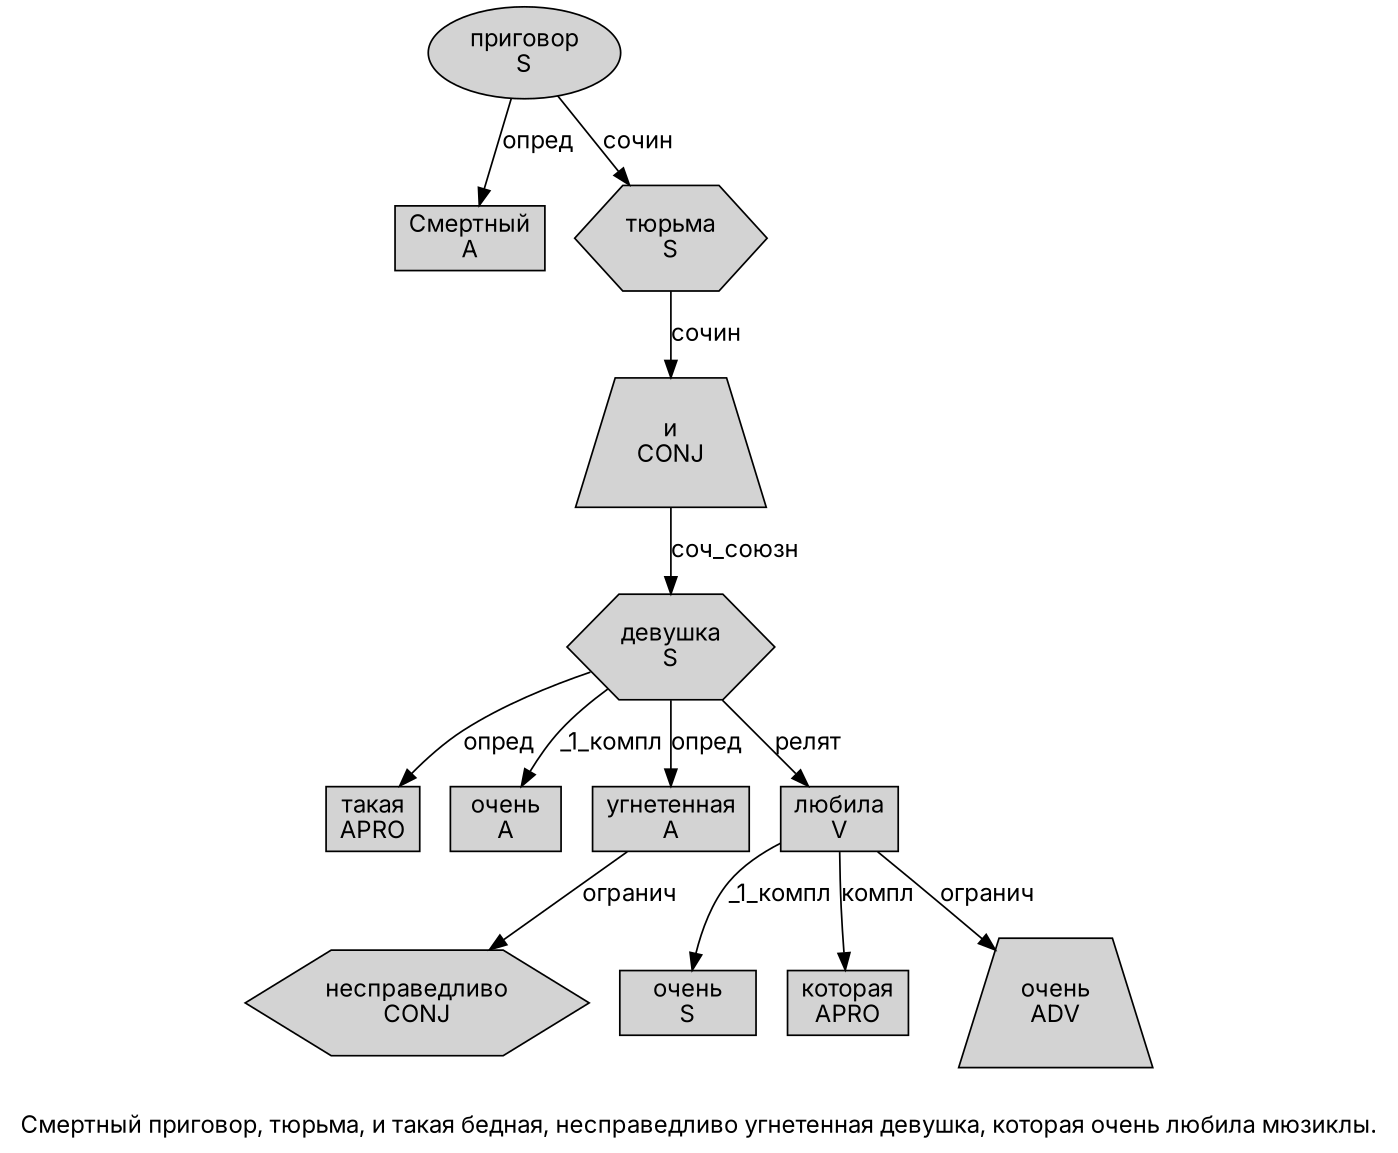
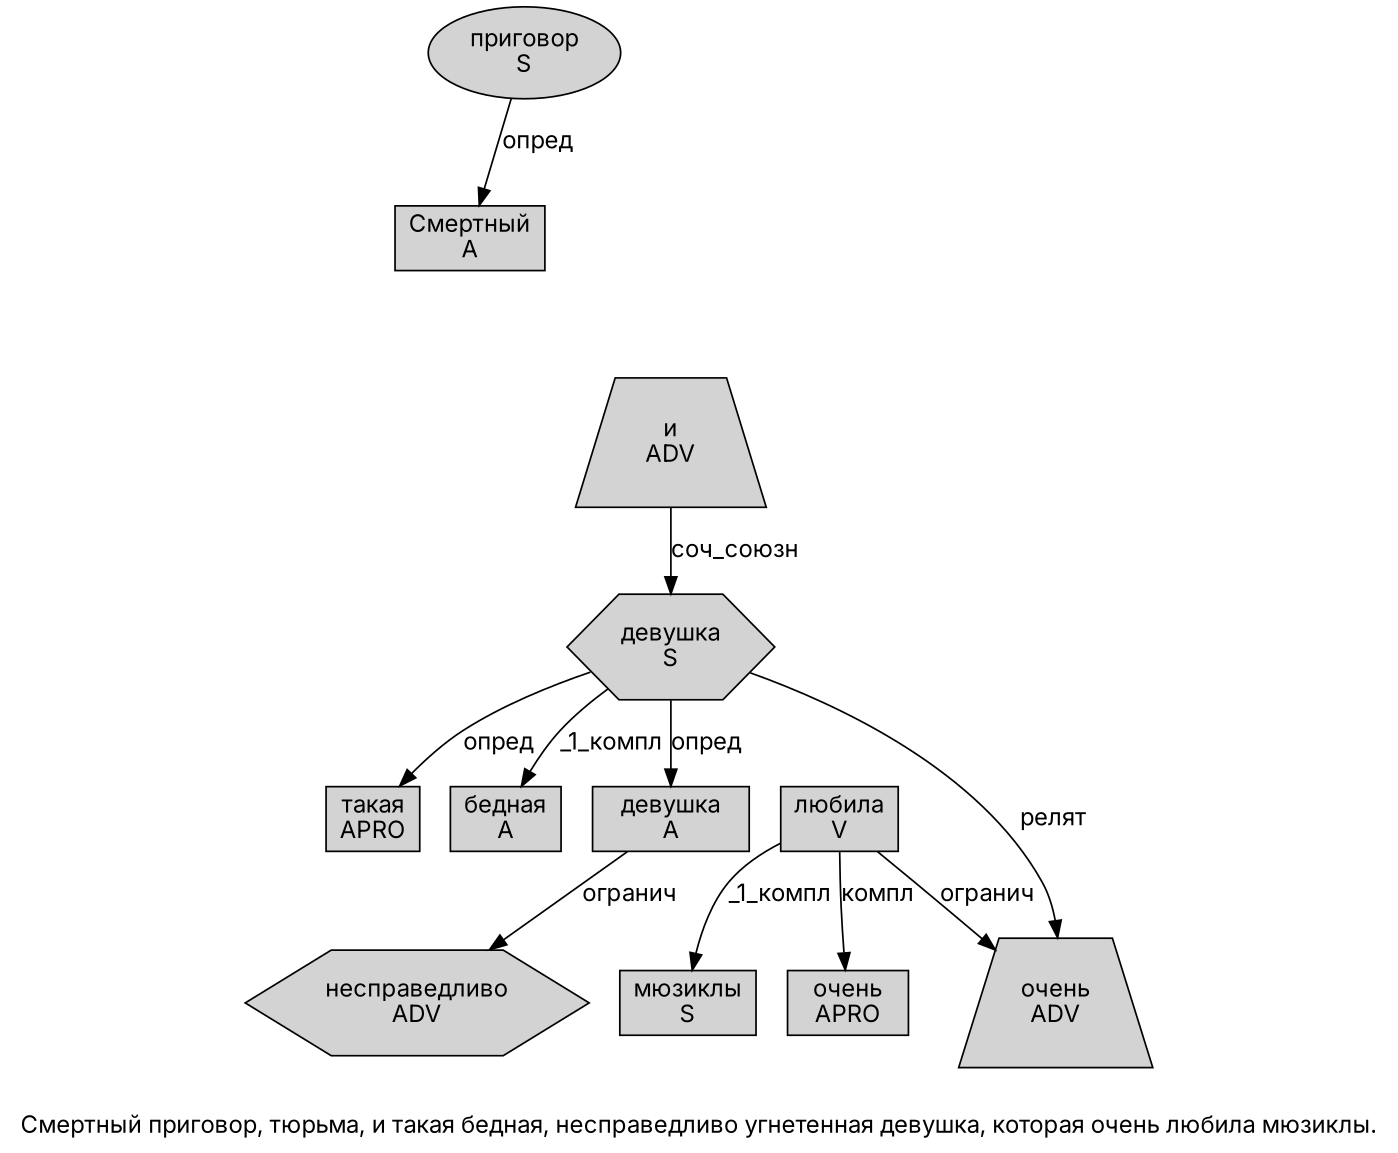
(671, 238) -> none
(671, 443) -> (671, 443)
(759, 737) -> (931, 765)
(506, 819) -> (506, 819)
(671, 819) -> (671, 819)
(417, 1003) -> (417, 1003)
(688, 1003) -> (688, 1003)
(848, 1003) -> (848, 1003)
